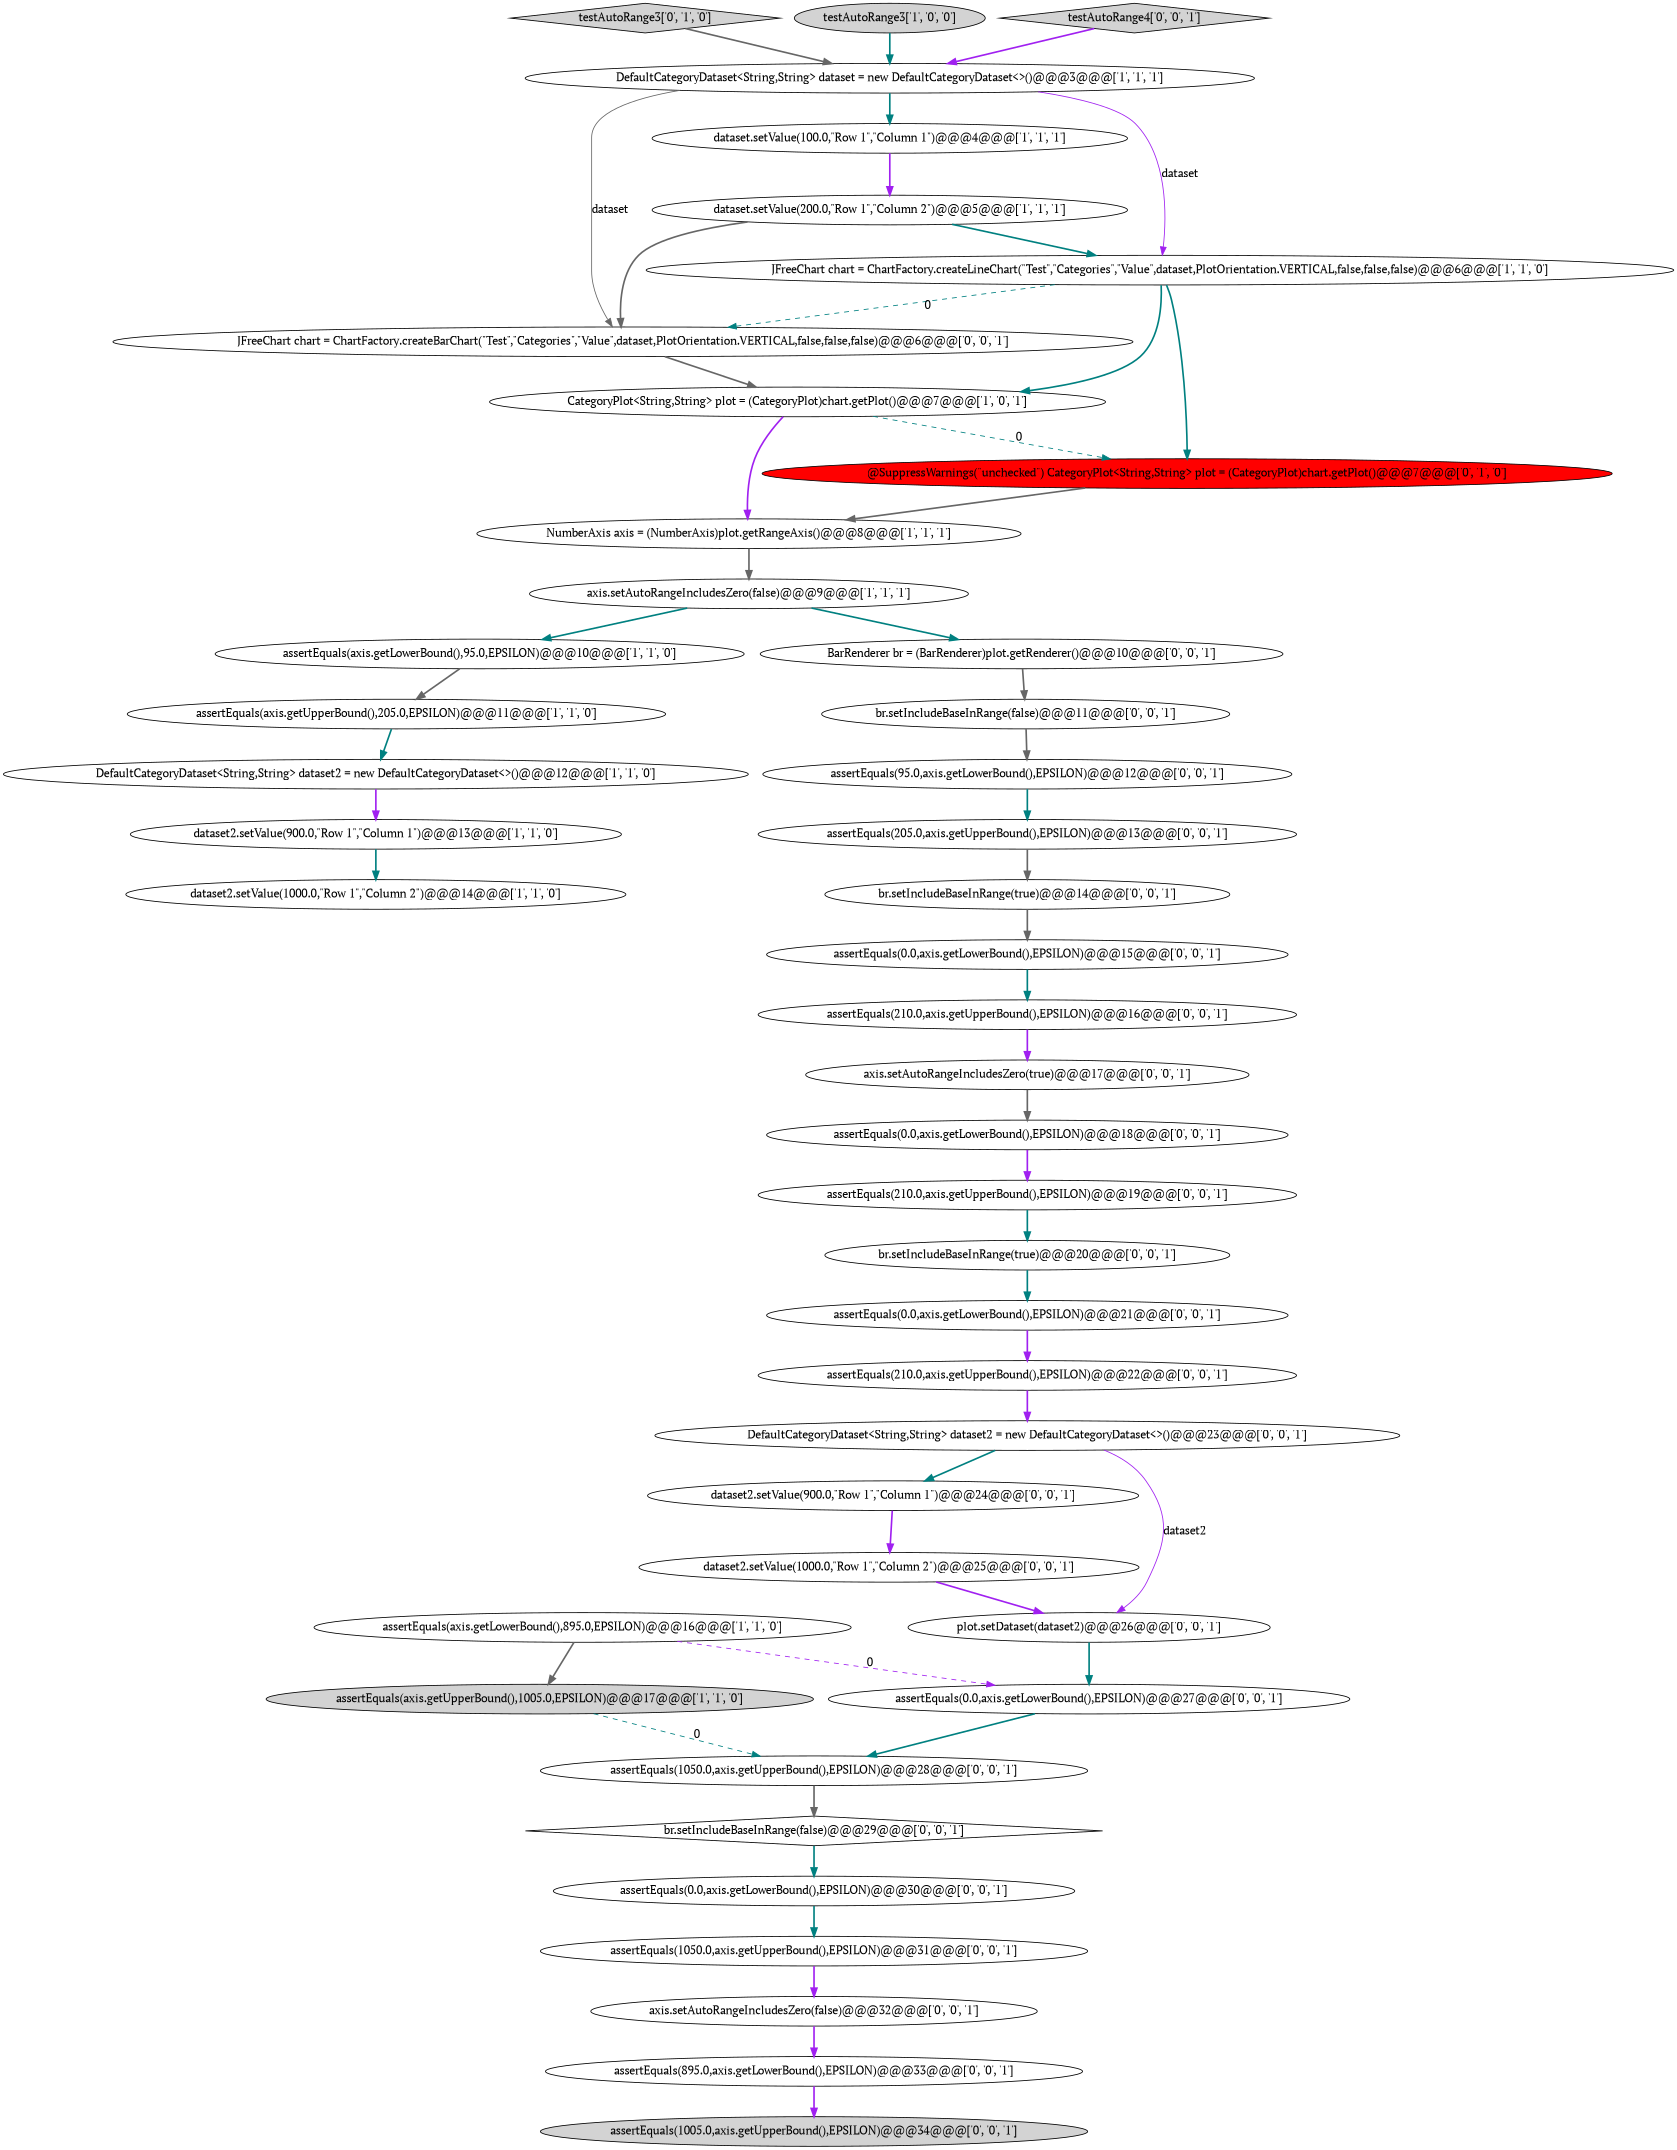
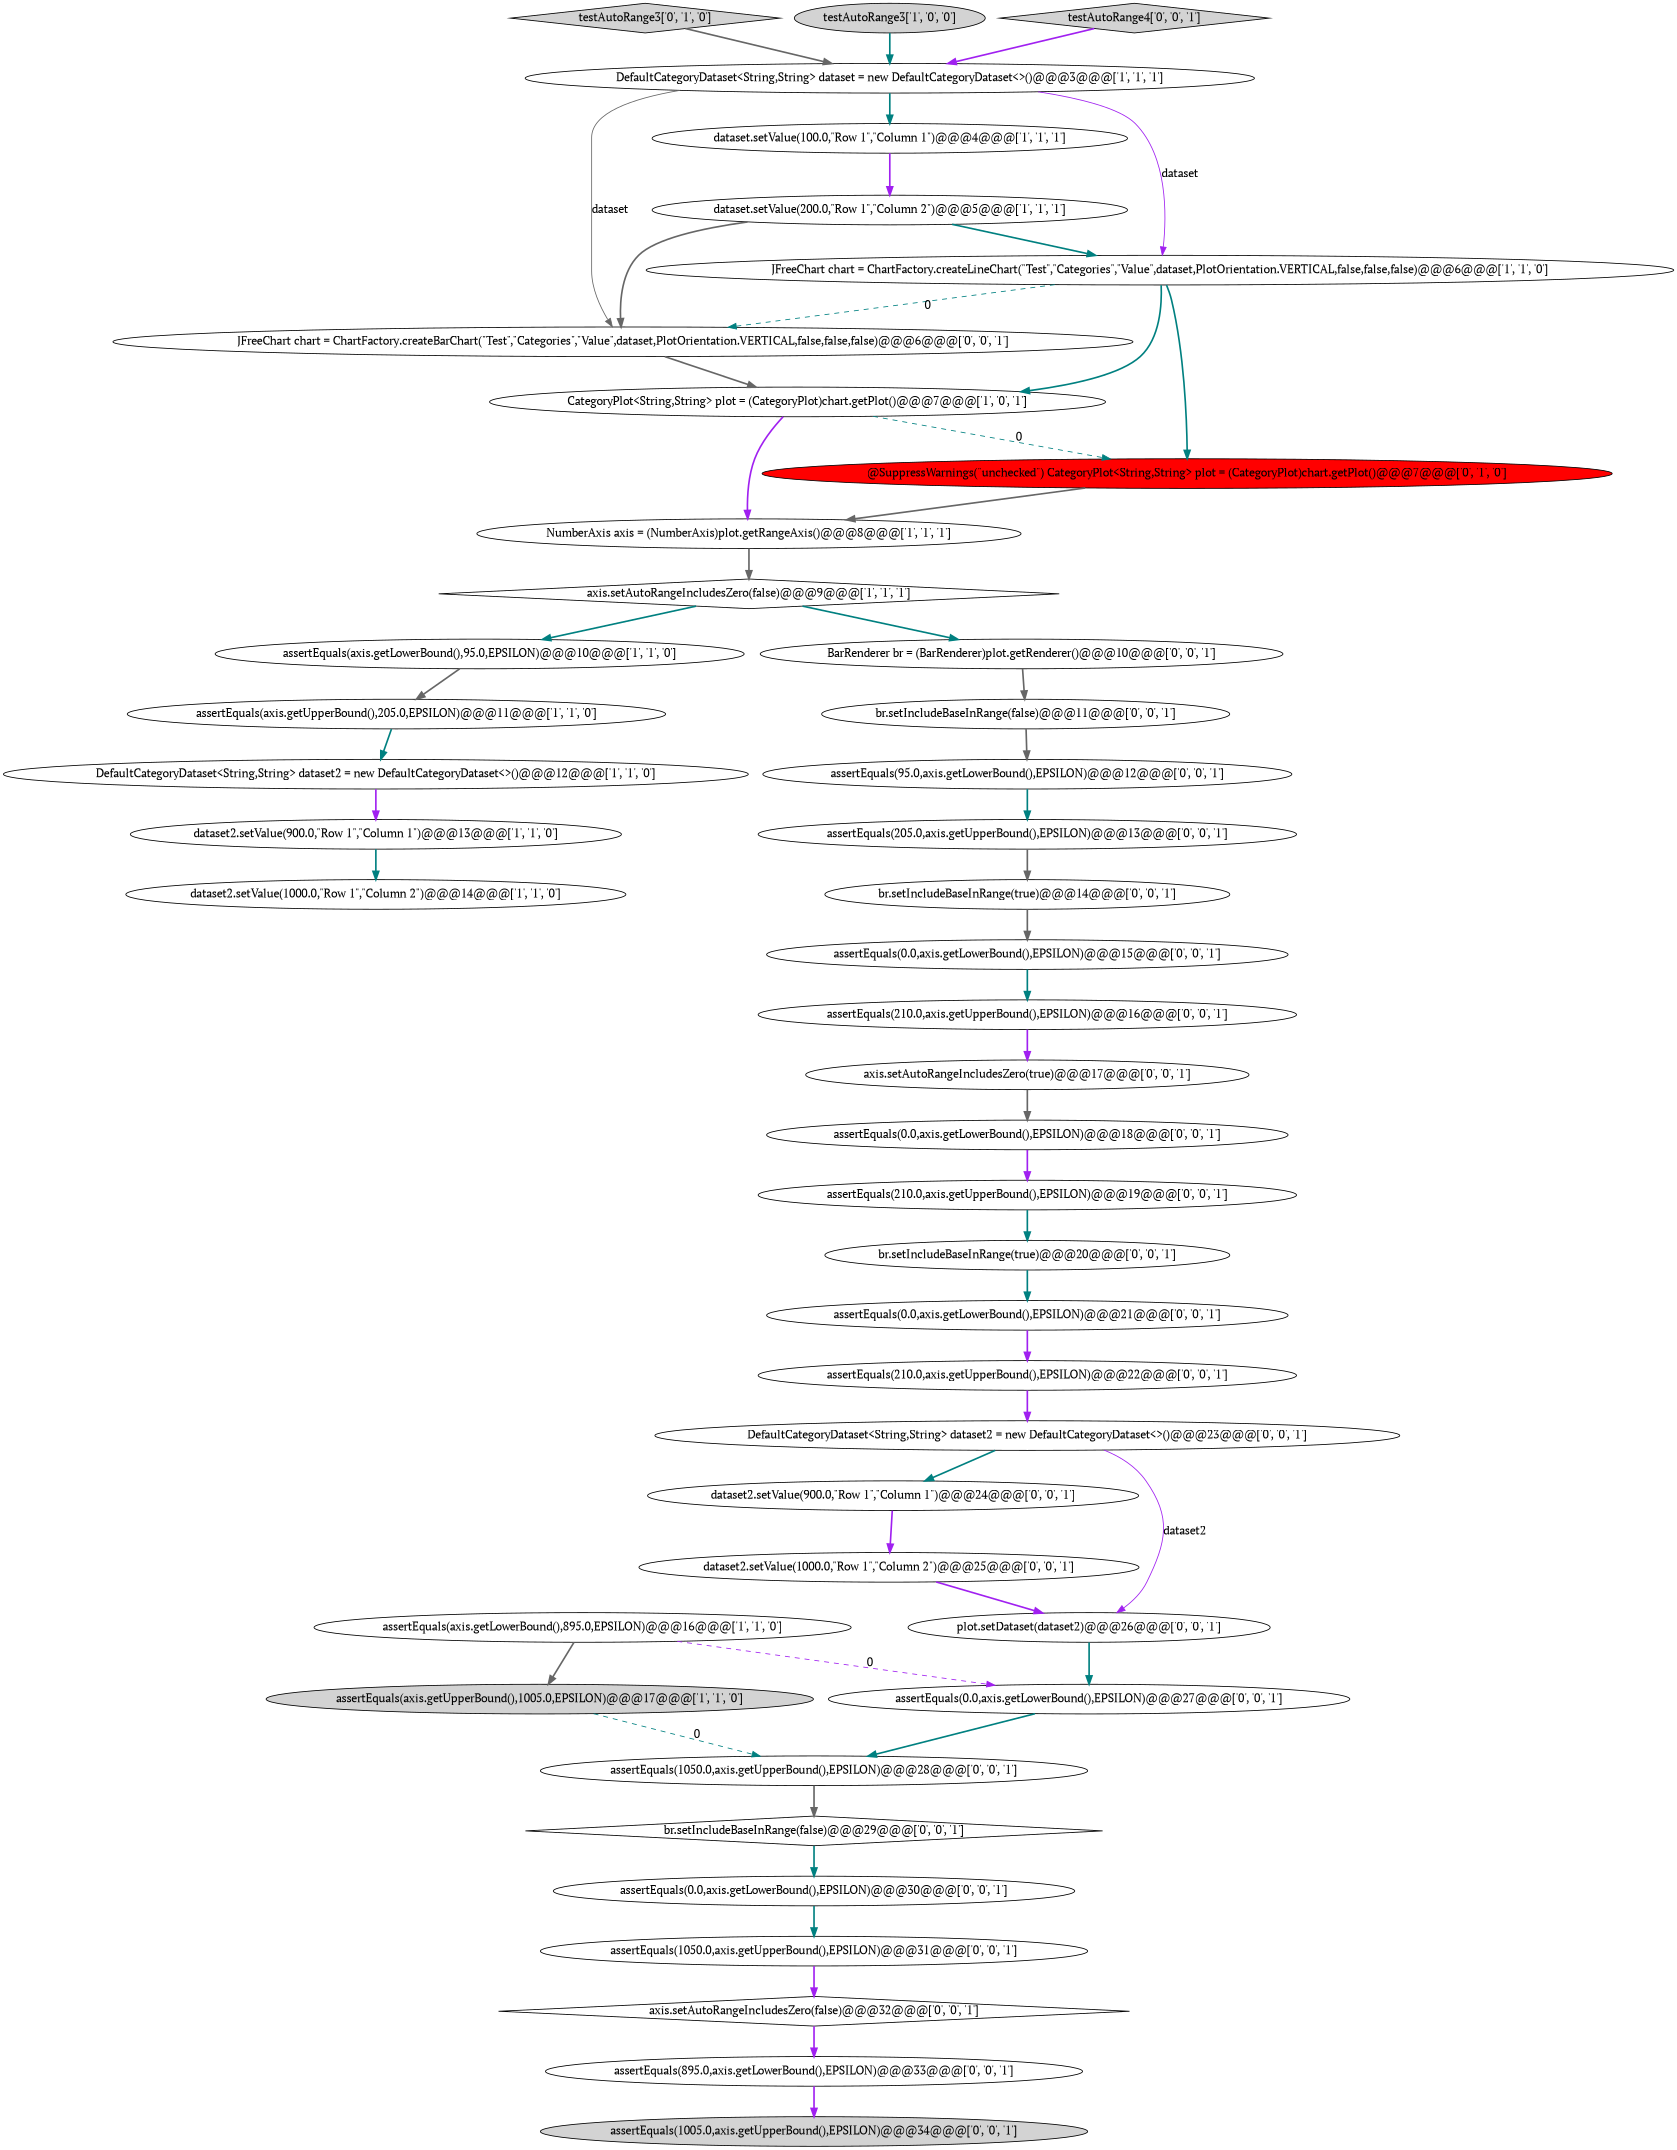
(749, 594) -> (749, 594)
(814, 2011) -> (814, 2011)
